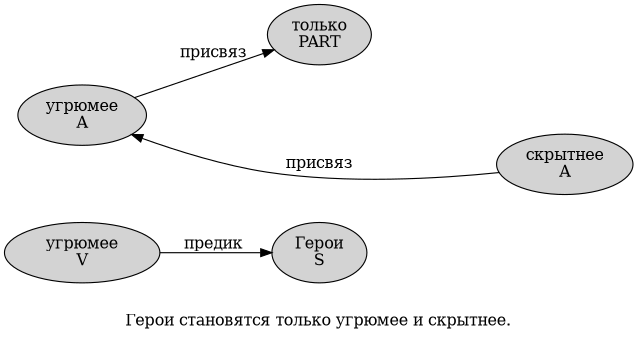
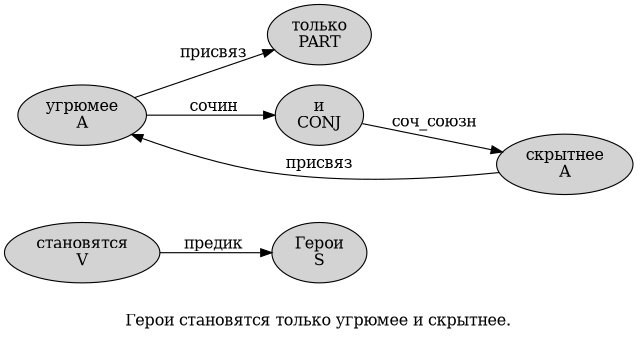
none -> (319, 115)
(82, 253) -> (82, 253)
